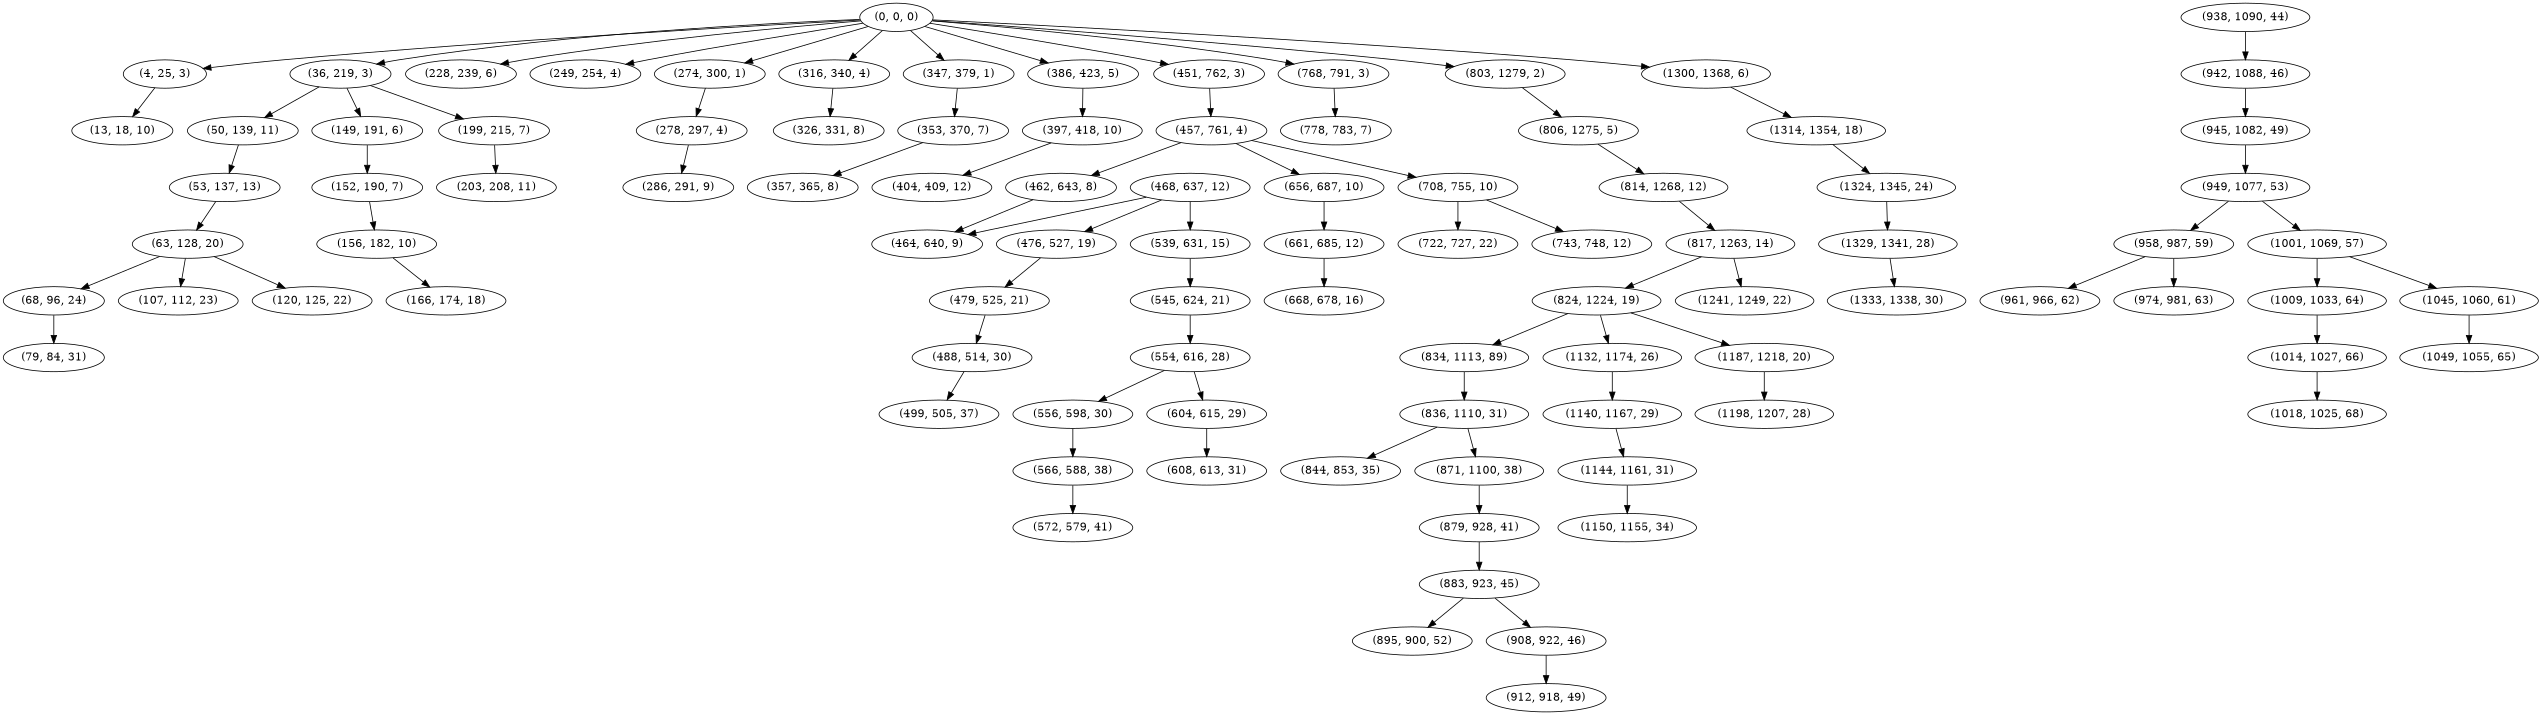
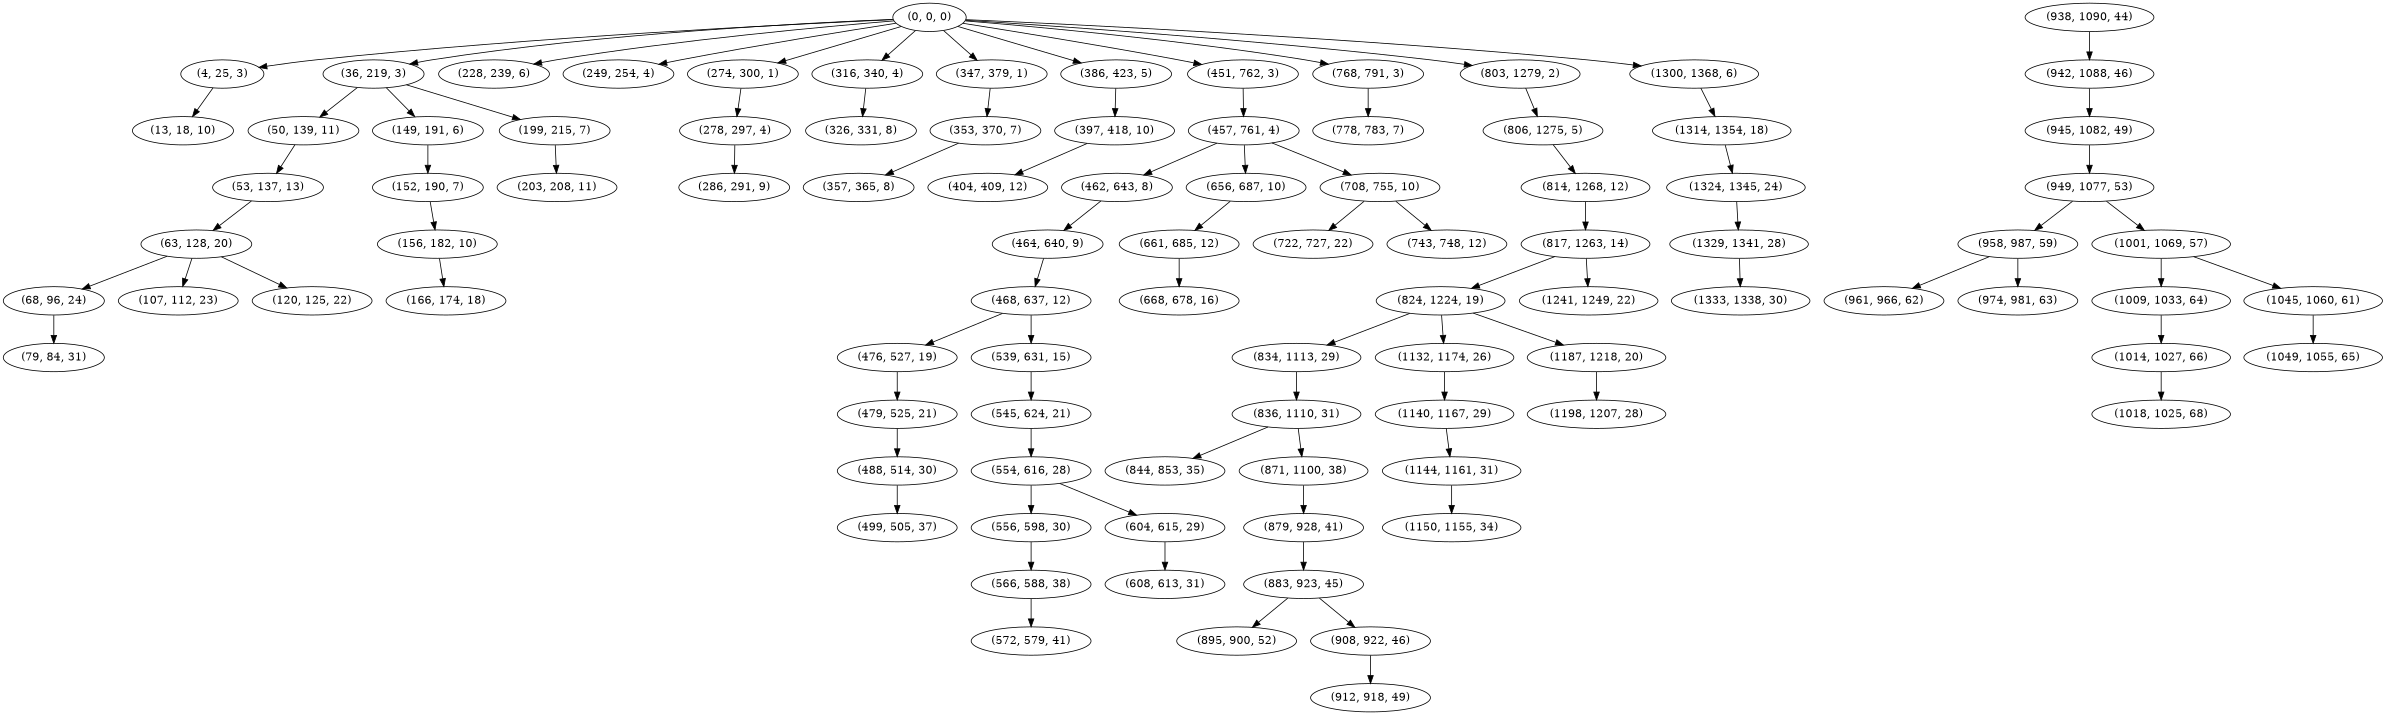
(1061, 215) -> (1041, 269)
(1464, 358) -> (1296, 358)
